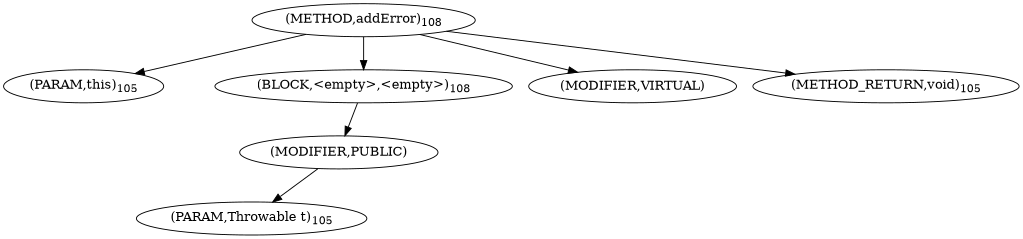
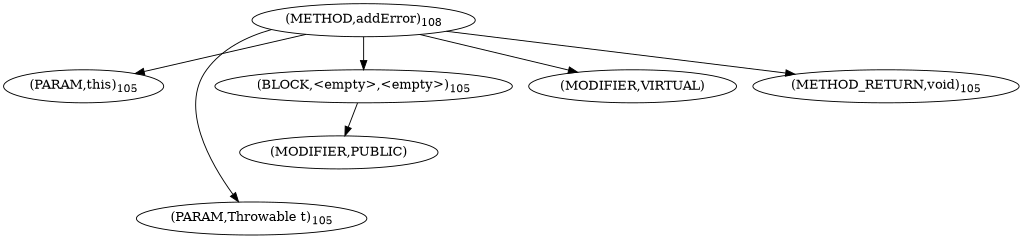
(460, 85) -> (460, 85)
(299, 183) -> (197, 97)
